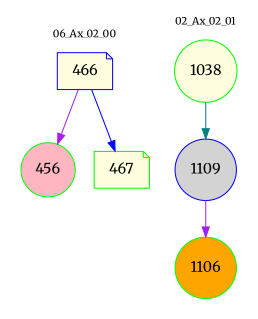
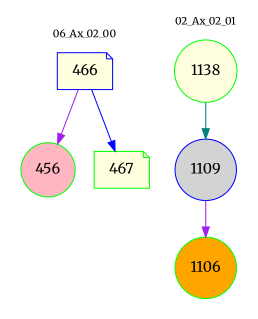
(206, 71) -> (206, 71)
